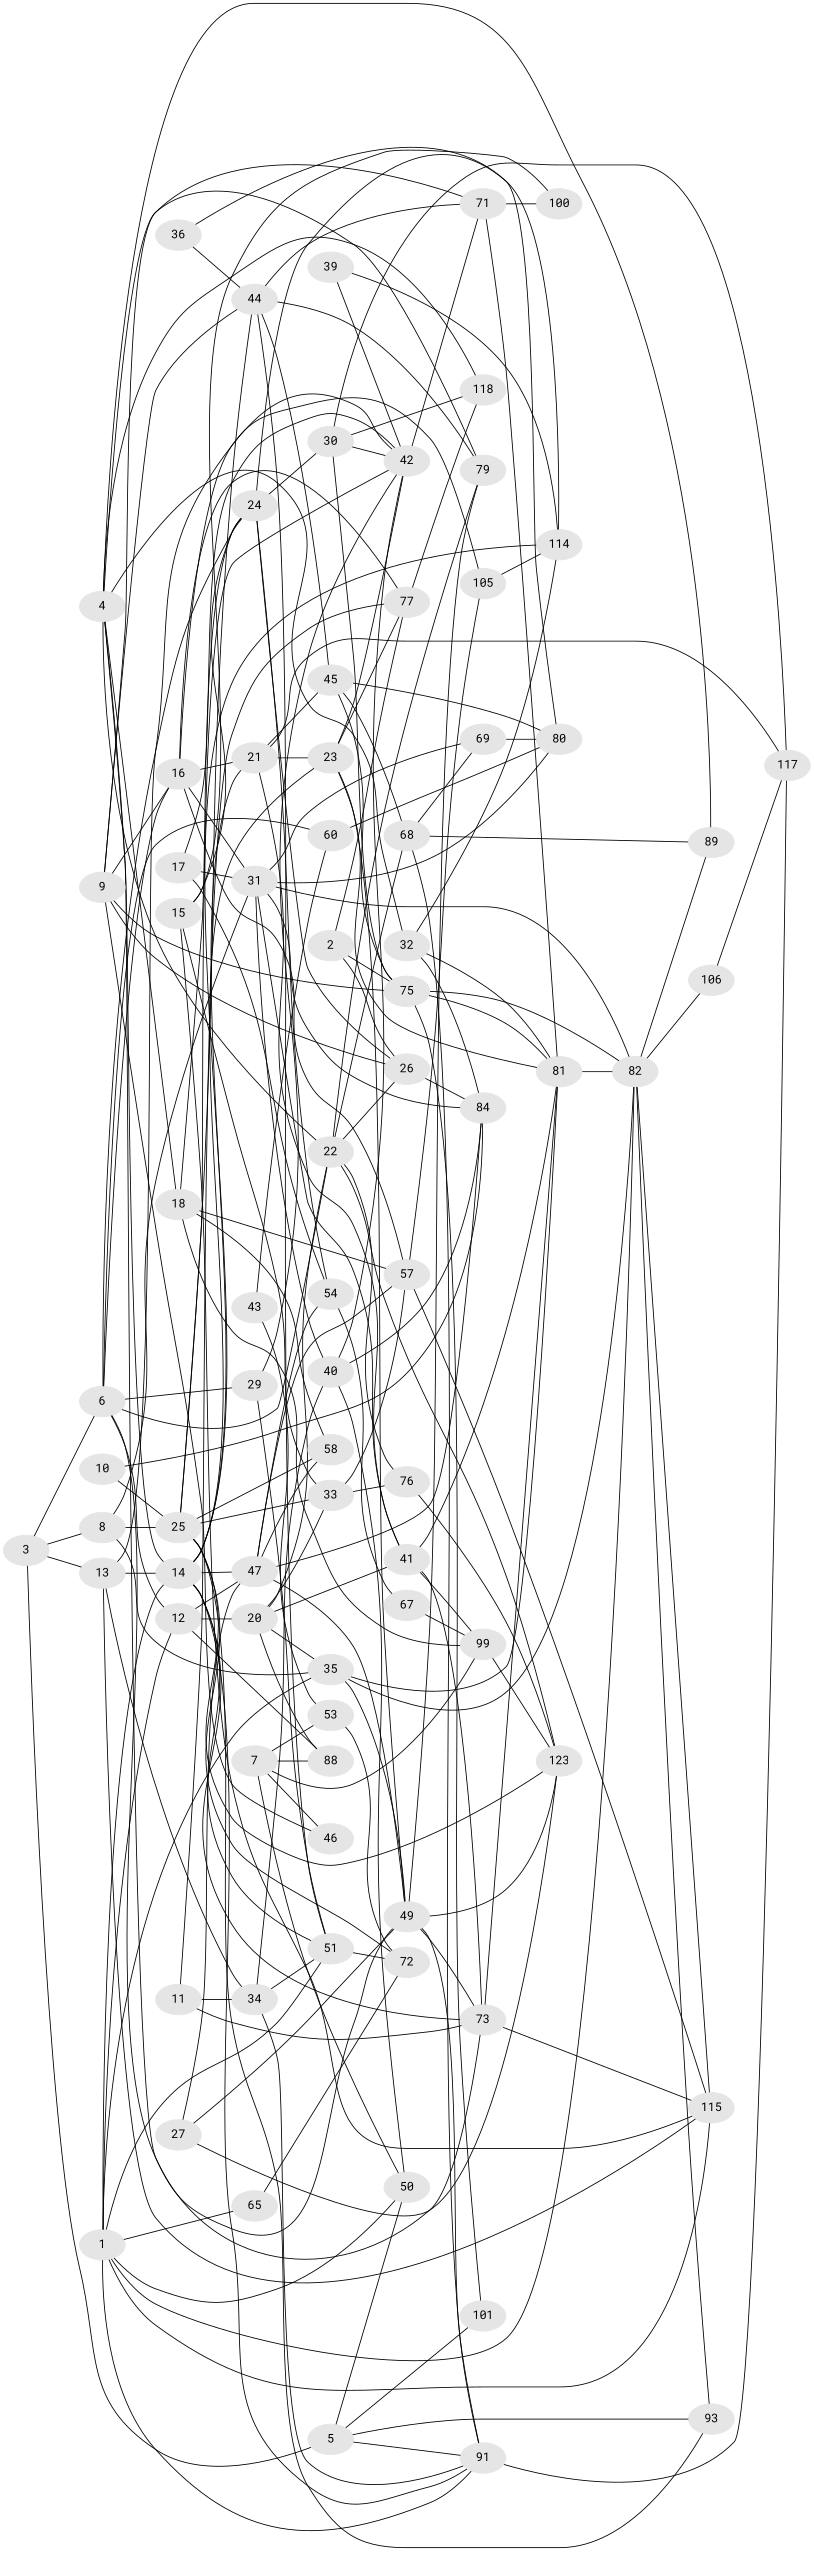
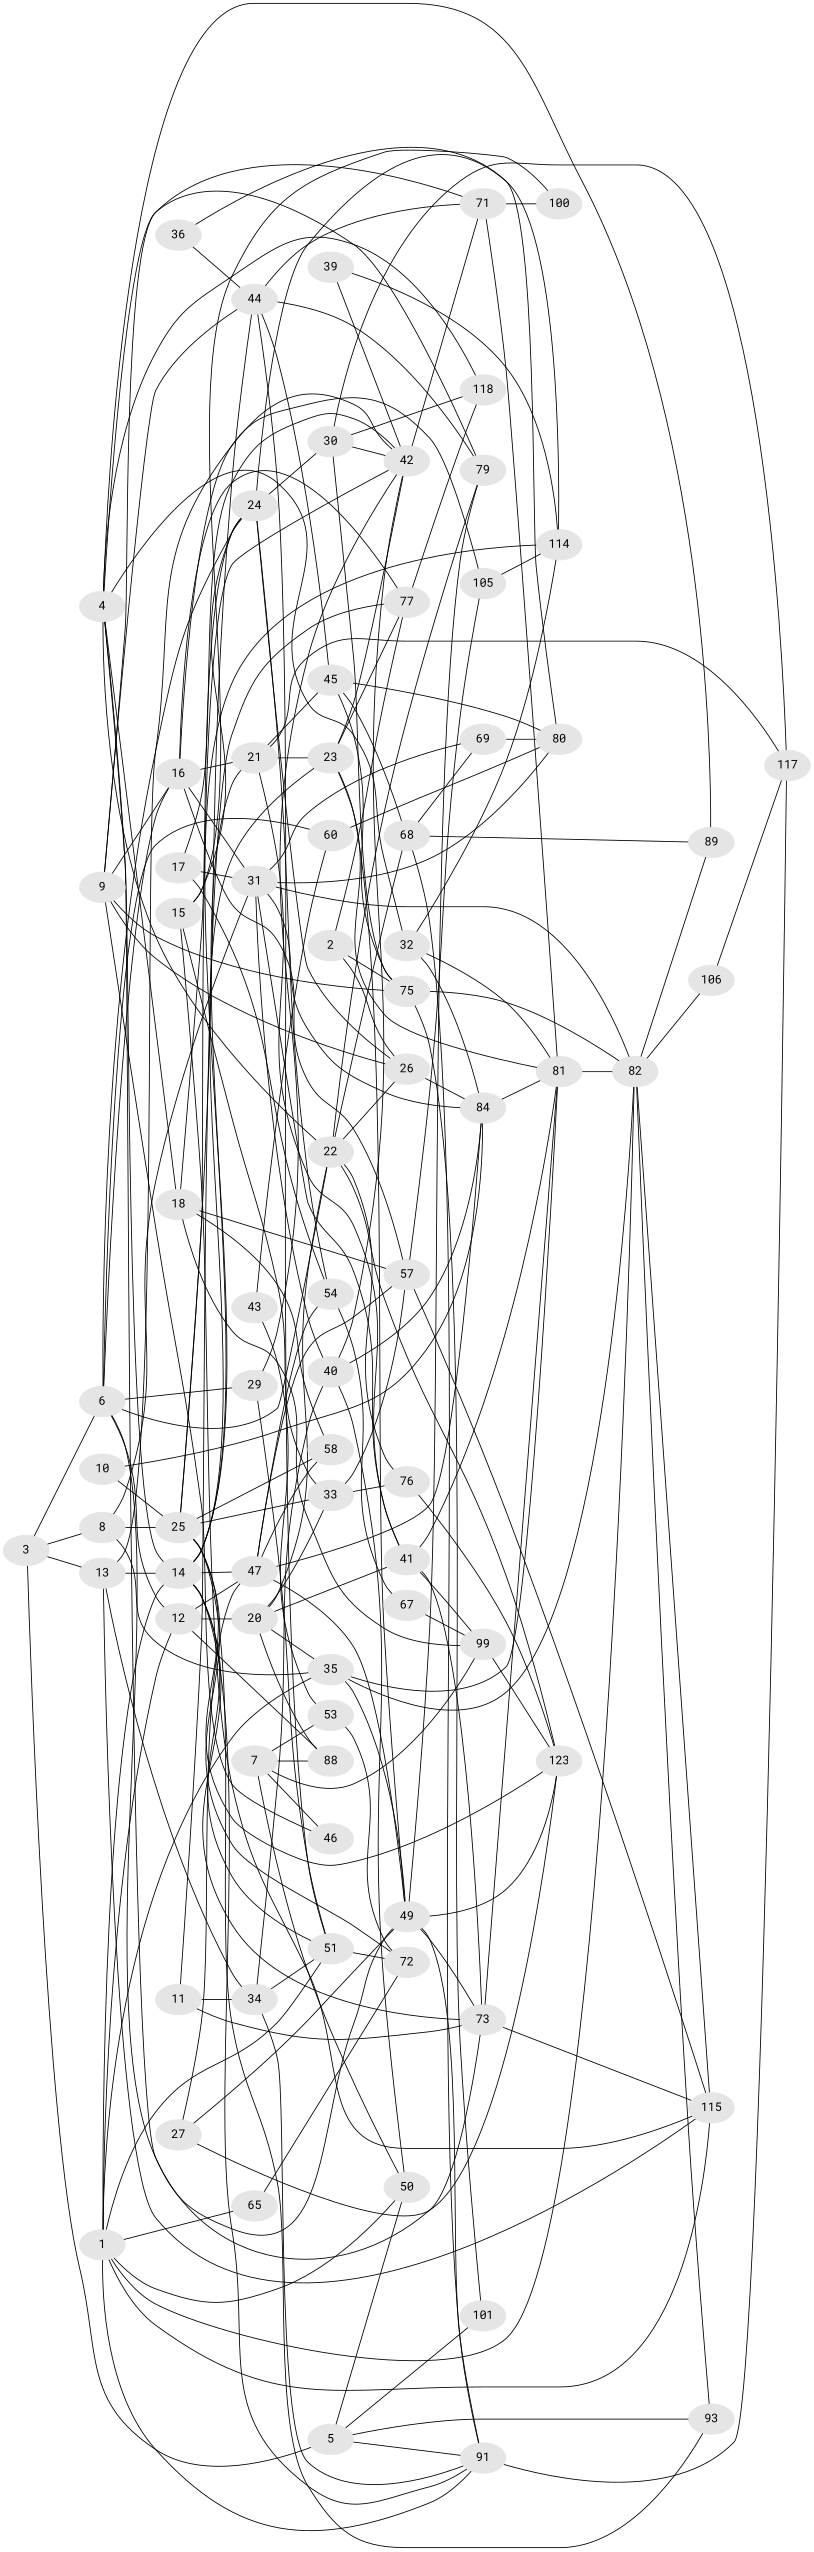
(494, 1017) -> (521, 1090)
